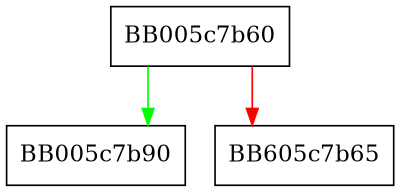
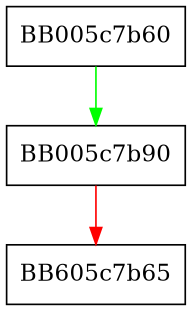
(252, 87) -> (96, 207)
